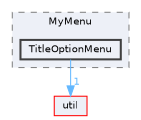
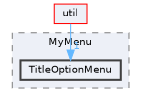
(71, 74) -> (71, 40)
